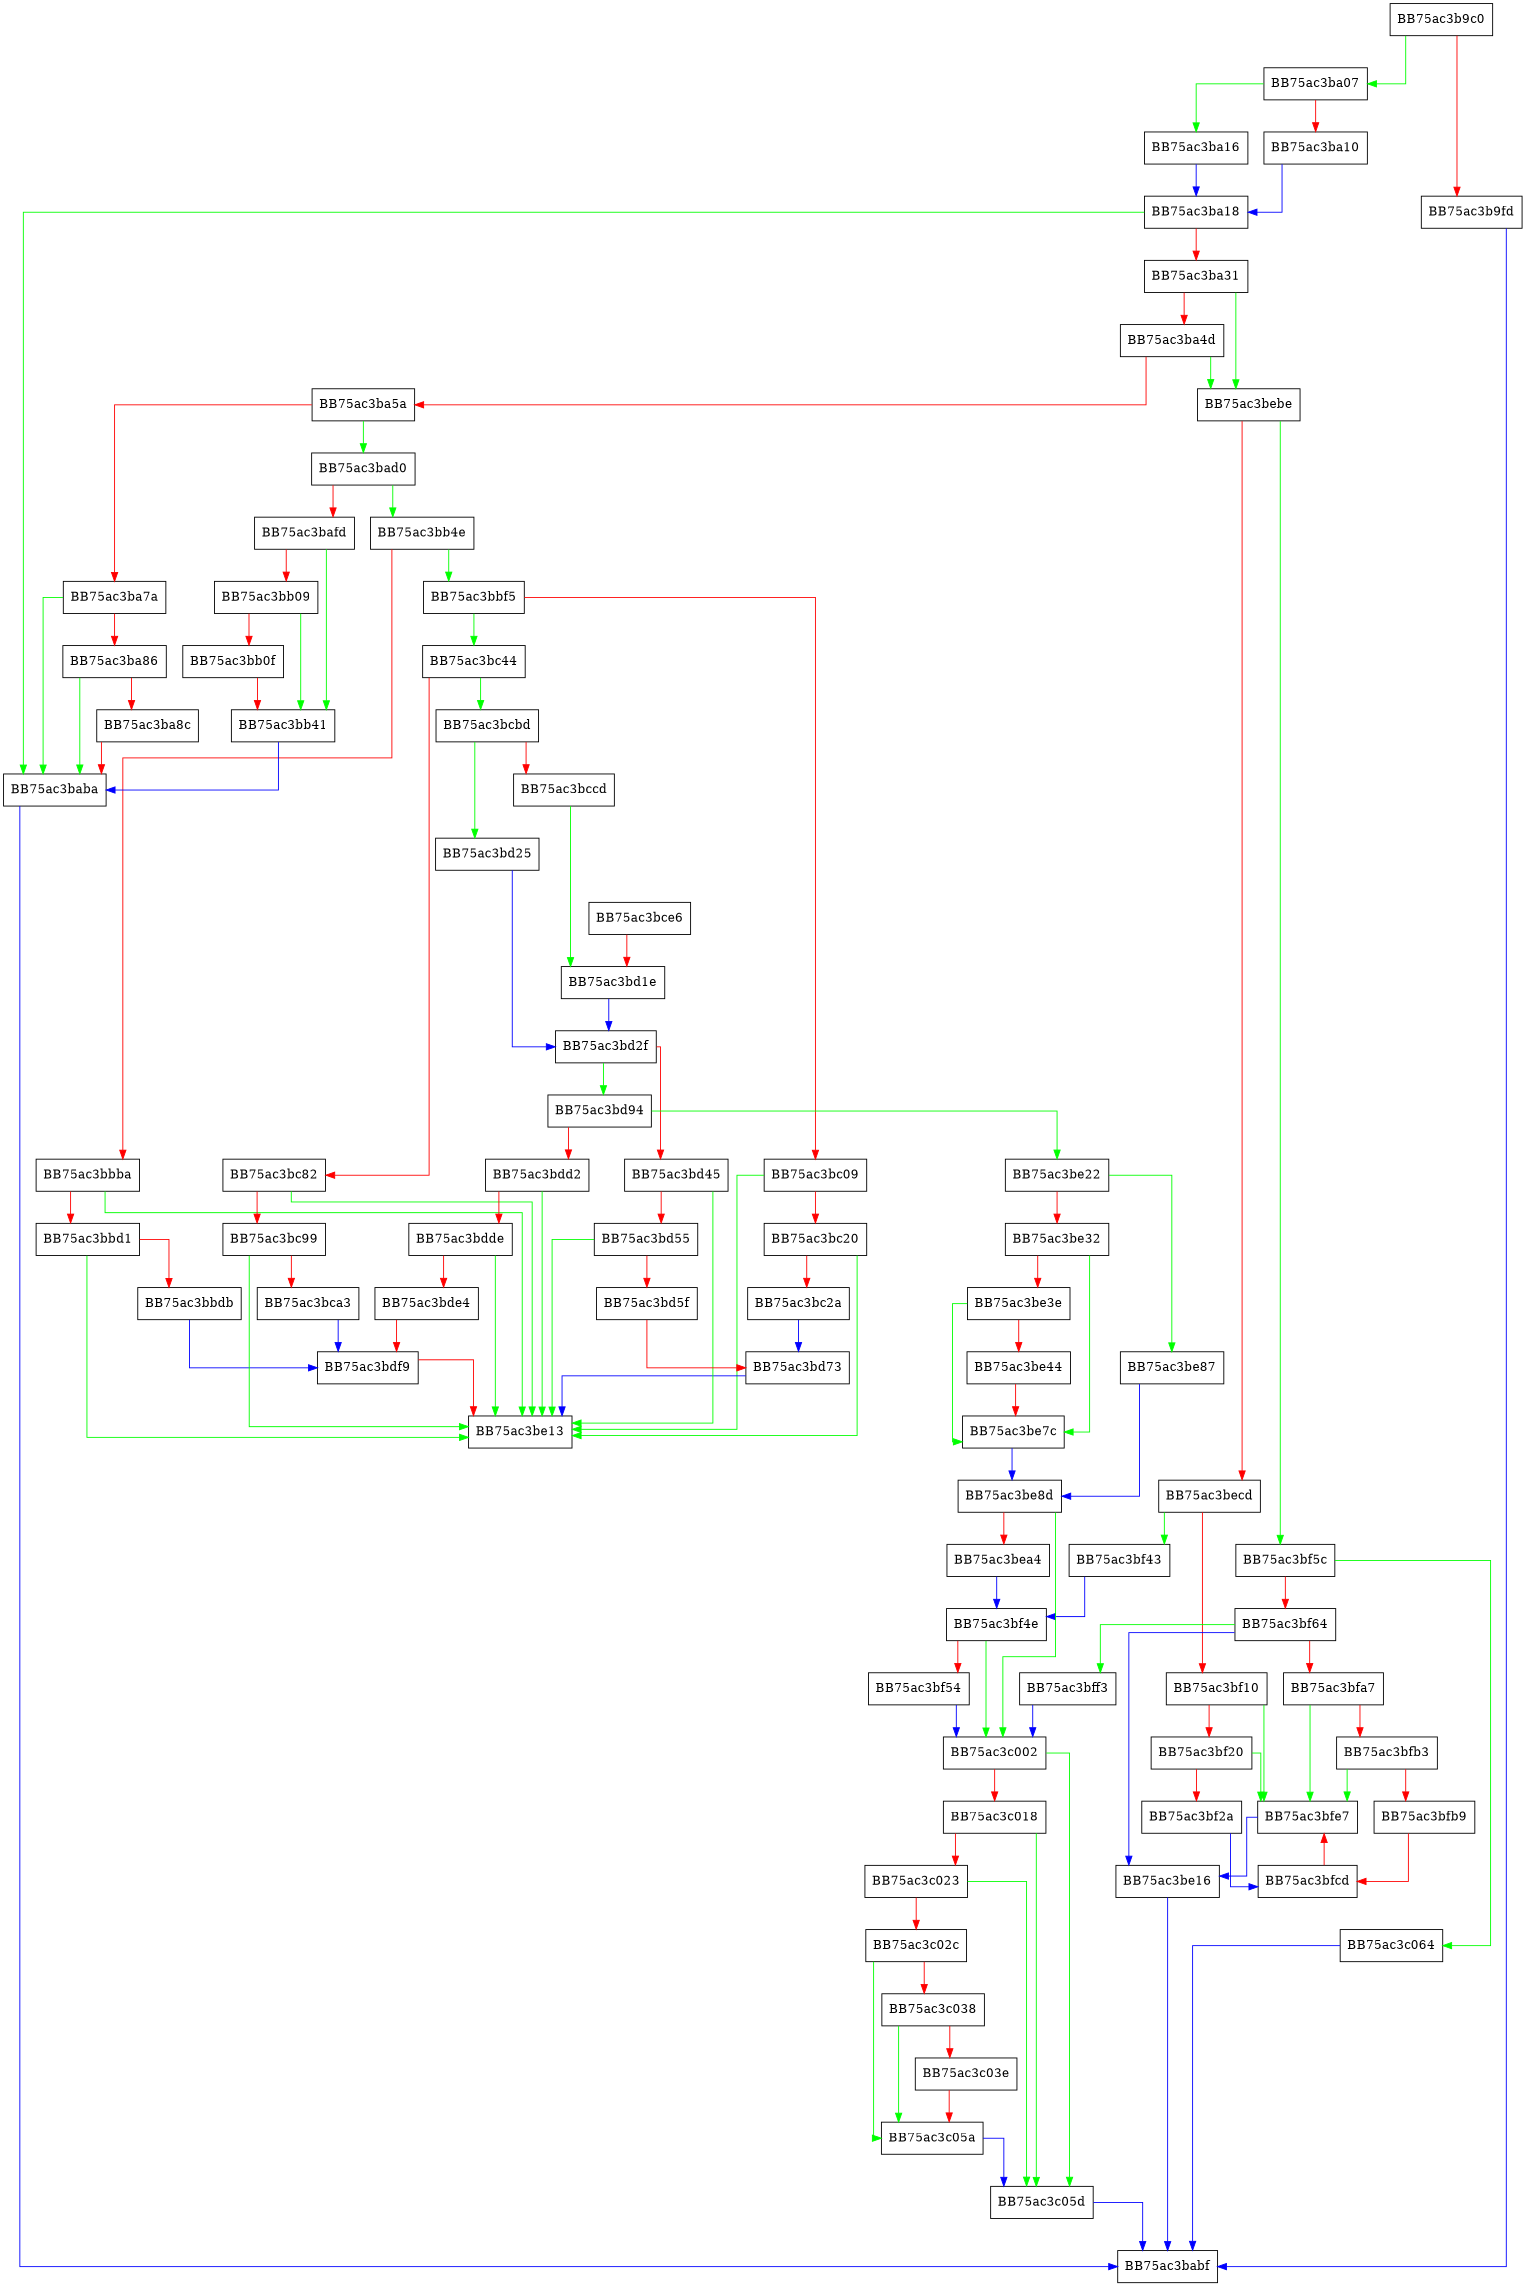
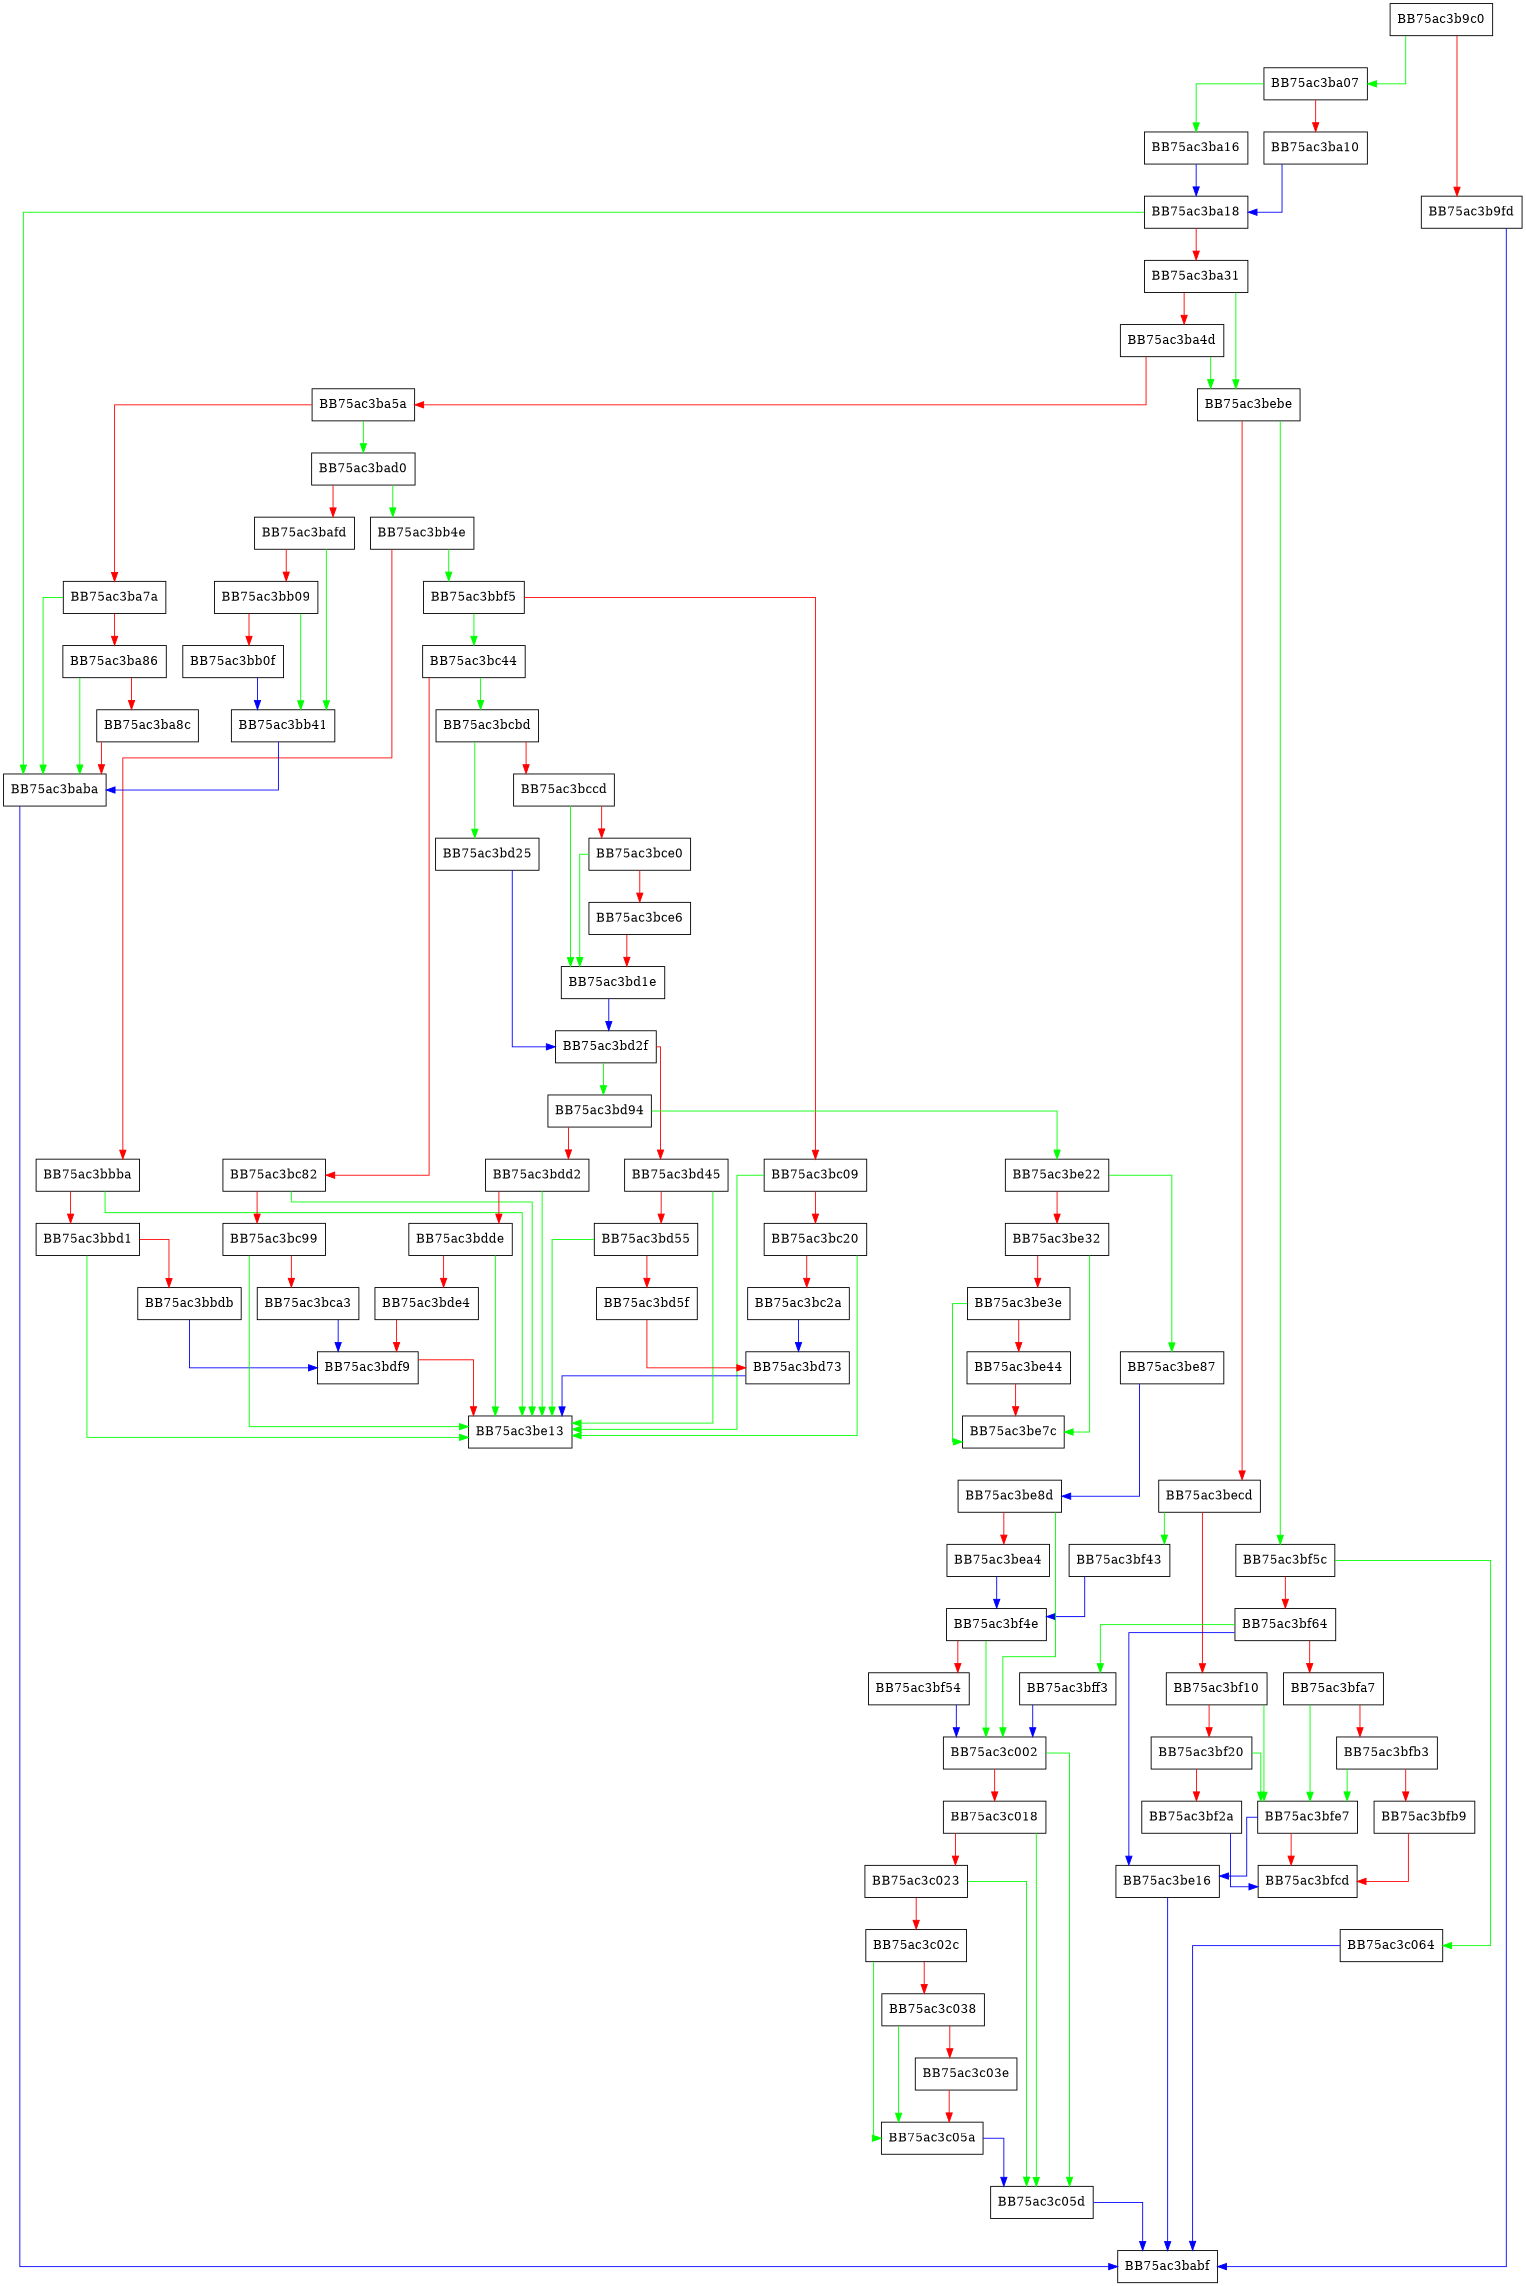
(257, 689) -> (257, 689)
none -> (640, 854)
(1012, 1460) -> none
(1324, 1854) -> (1291, 1845)
